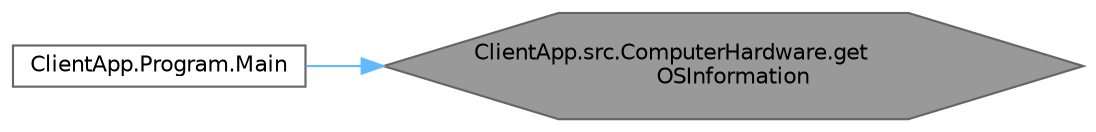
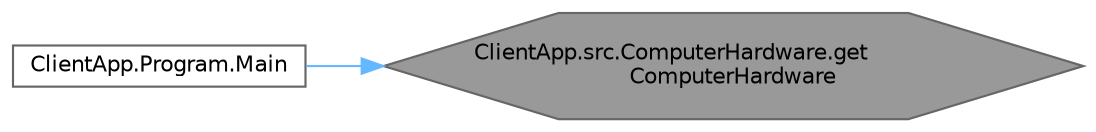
(733, 66) -> (733, 66)
